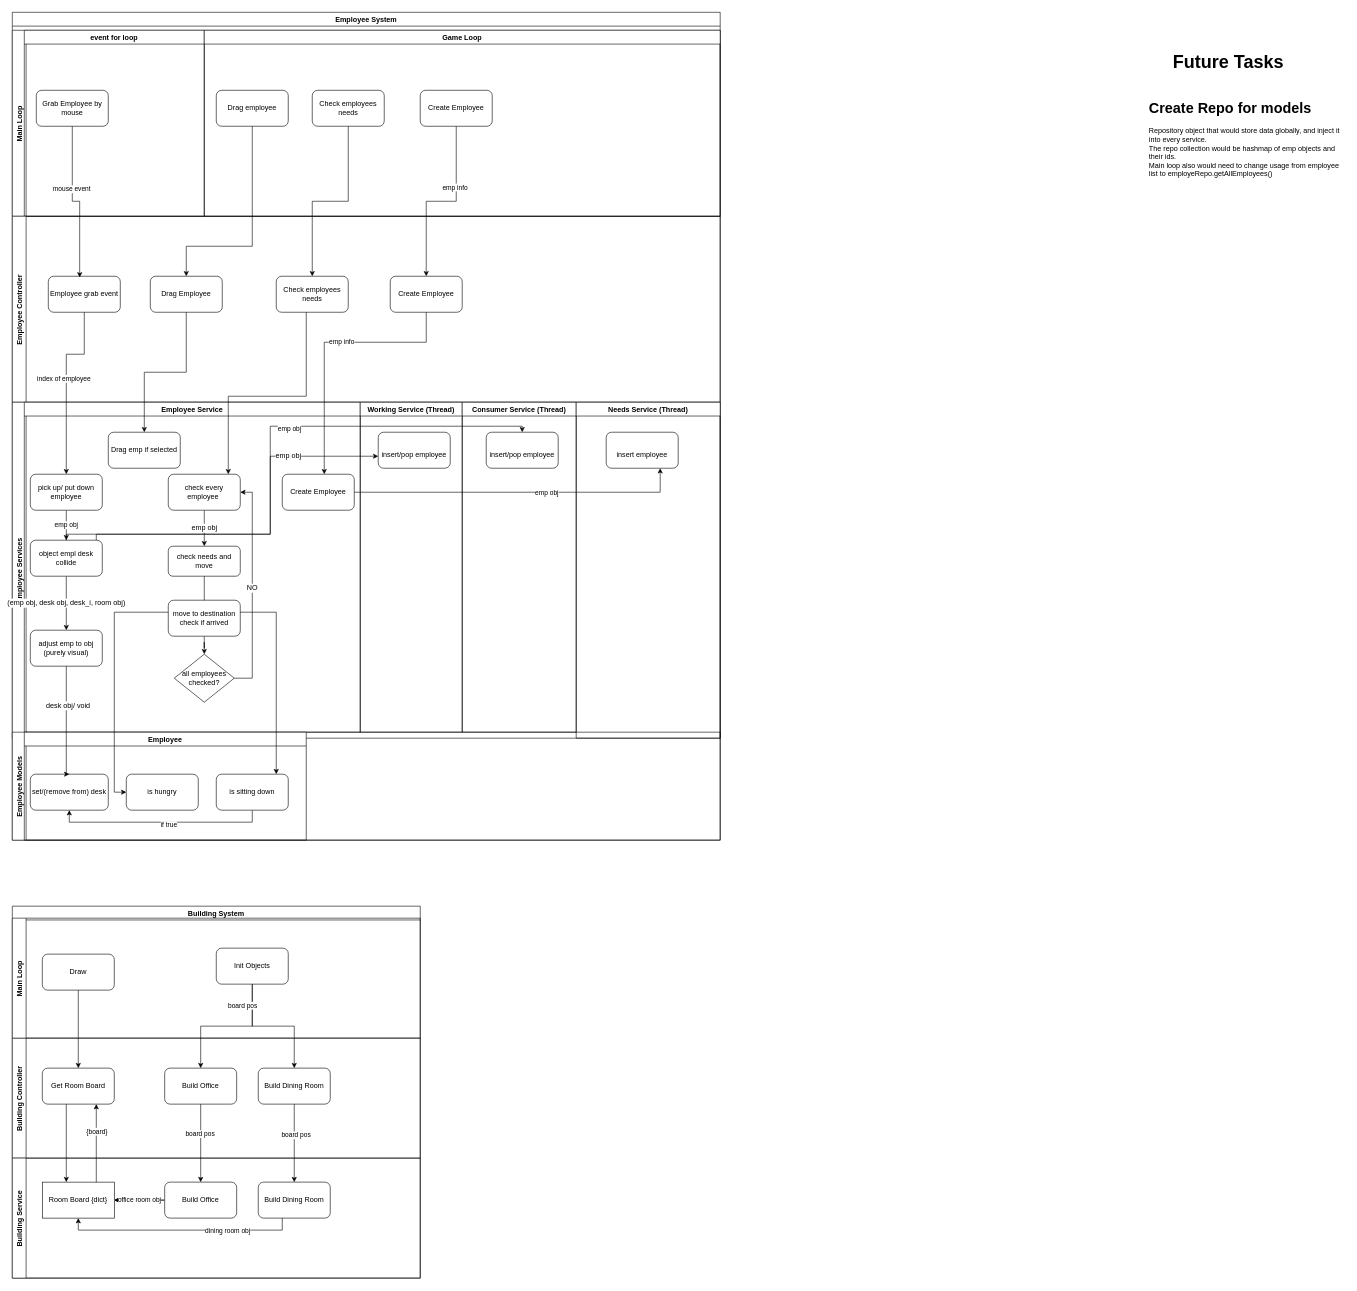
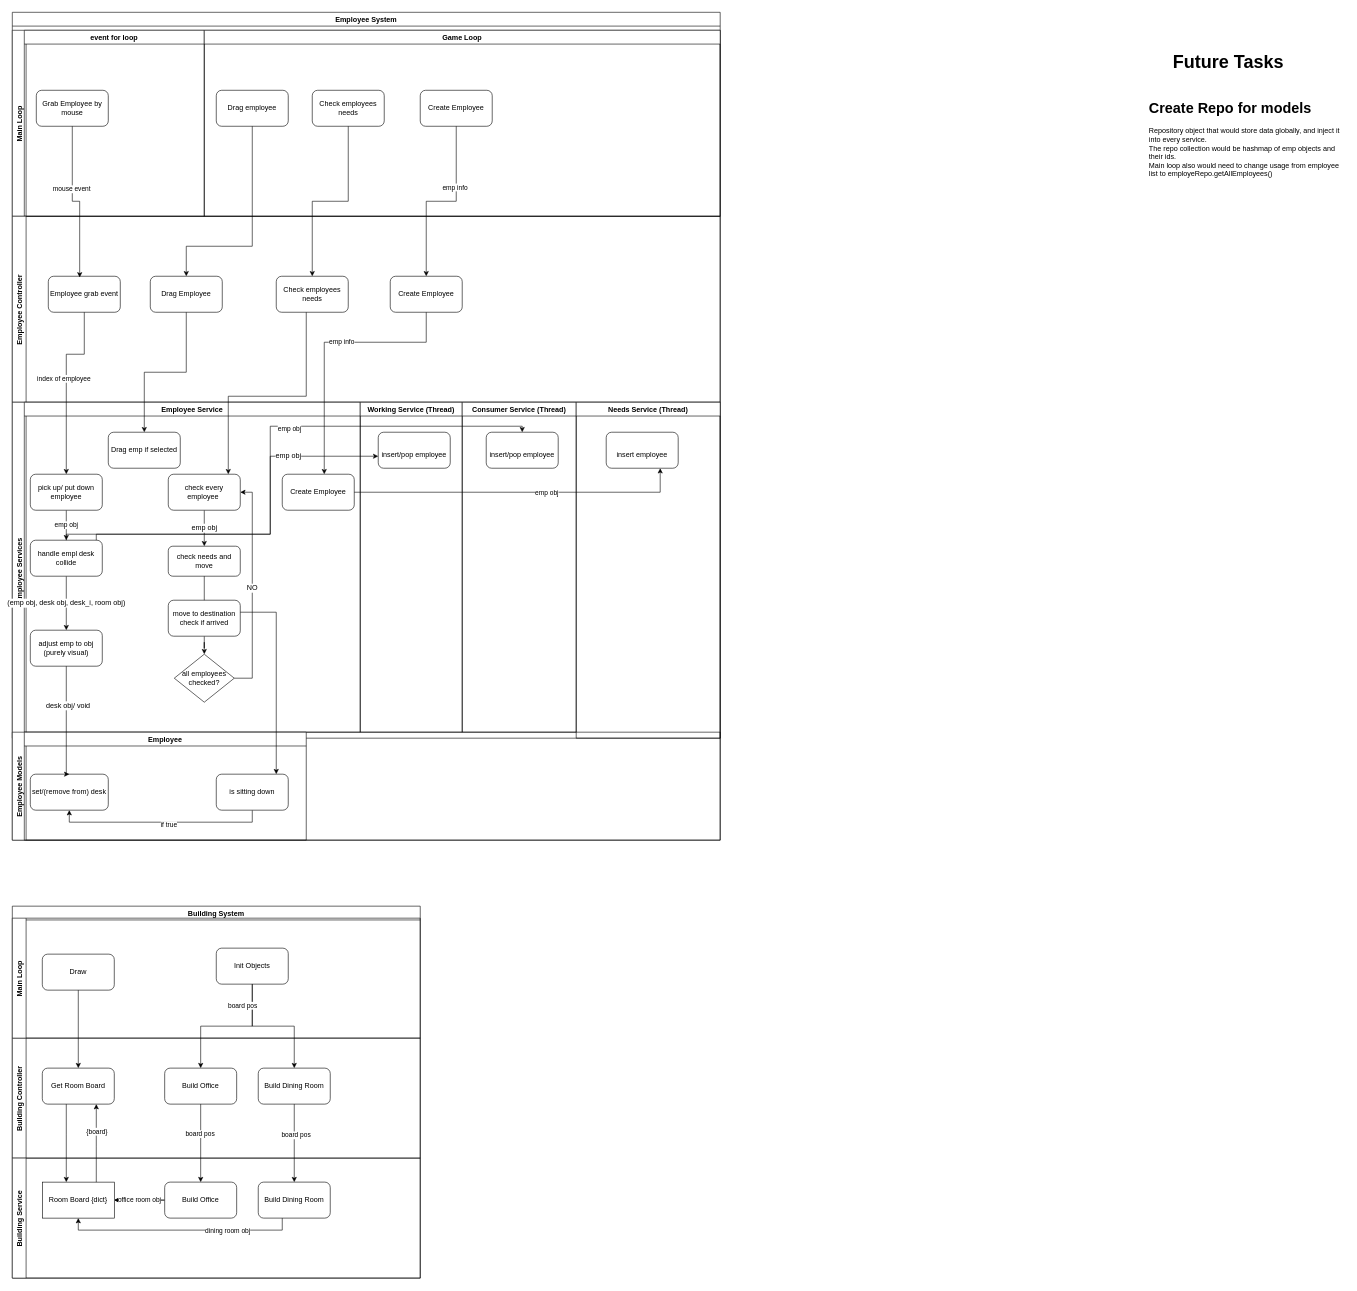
(66, 558) -> (66, 558)
(116, 792) -> none
(162, 792) -> none
